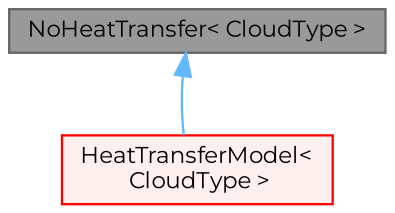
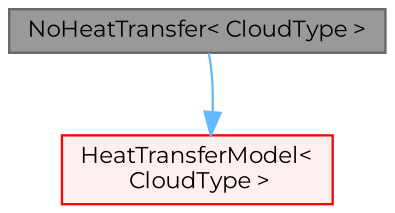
(182, 106) -> (212, 82)
